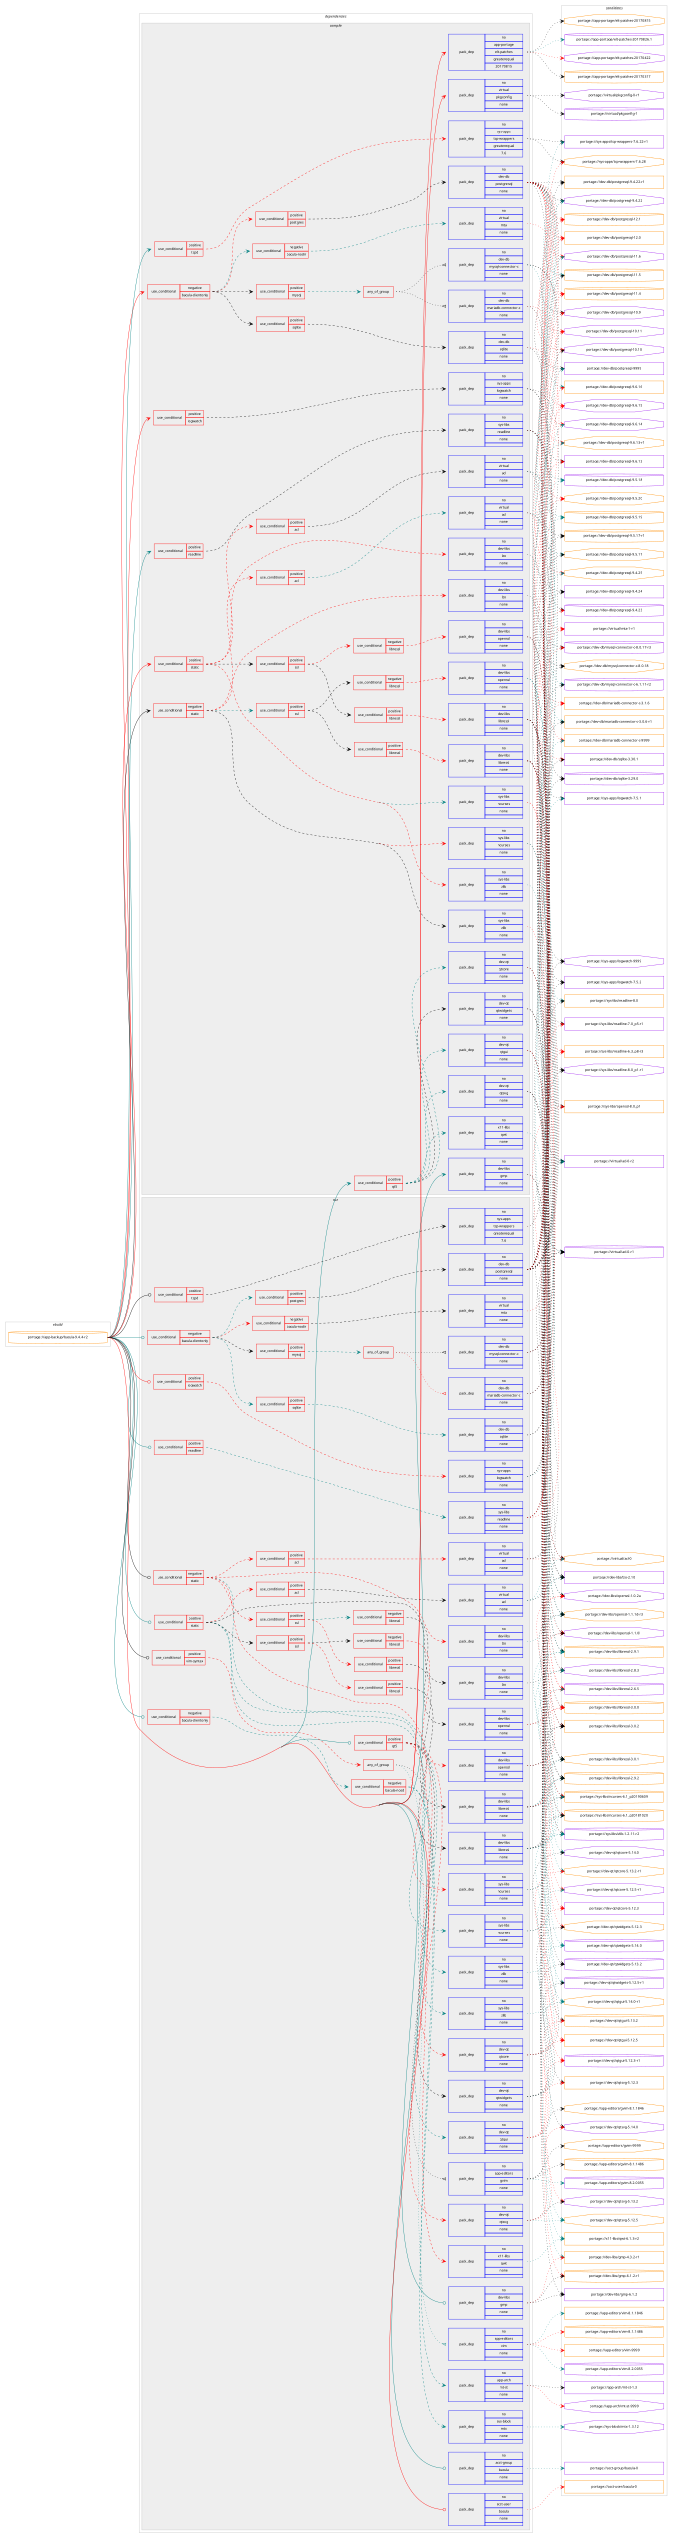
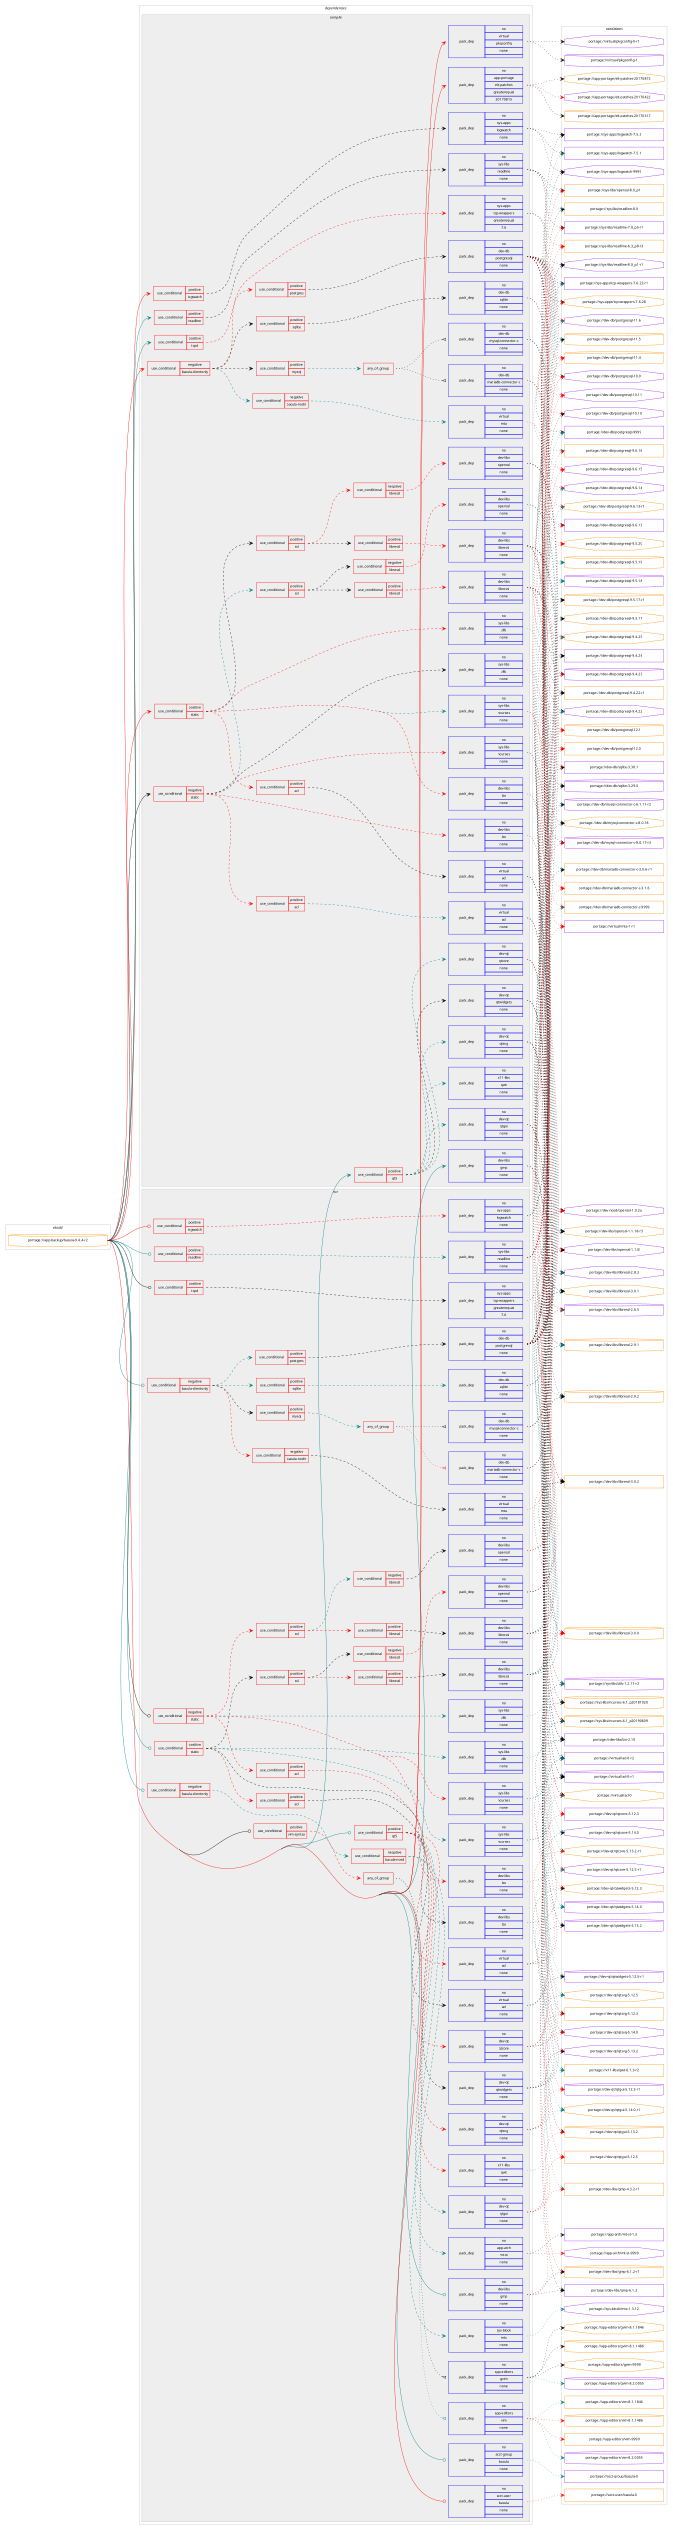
(614, 40) -> none
(614, 1596) -> (614, 1211)
